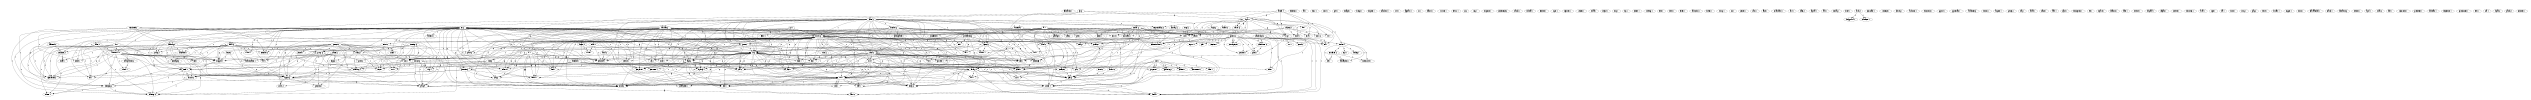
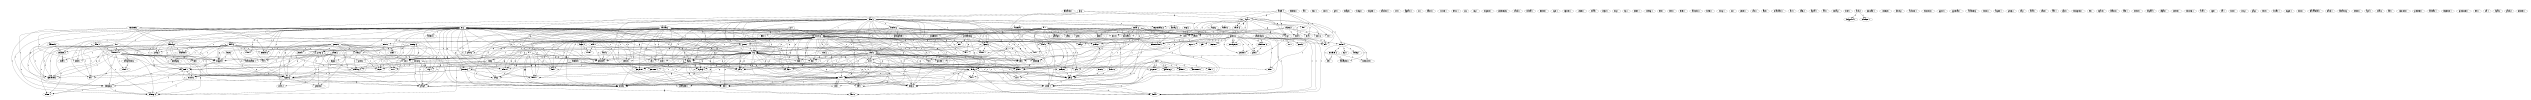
(186, 74) -> (189, 74)
